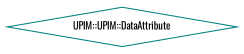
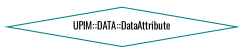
(122, 27) -> (122, 27)
